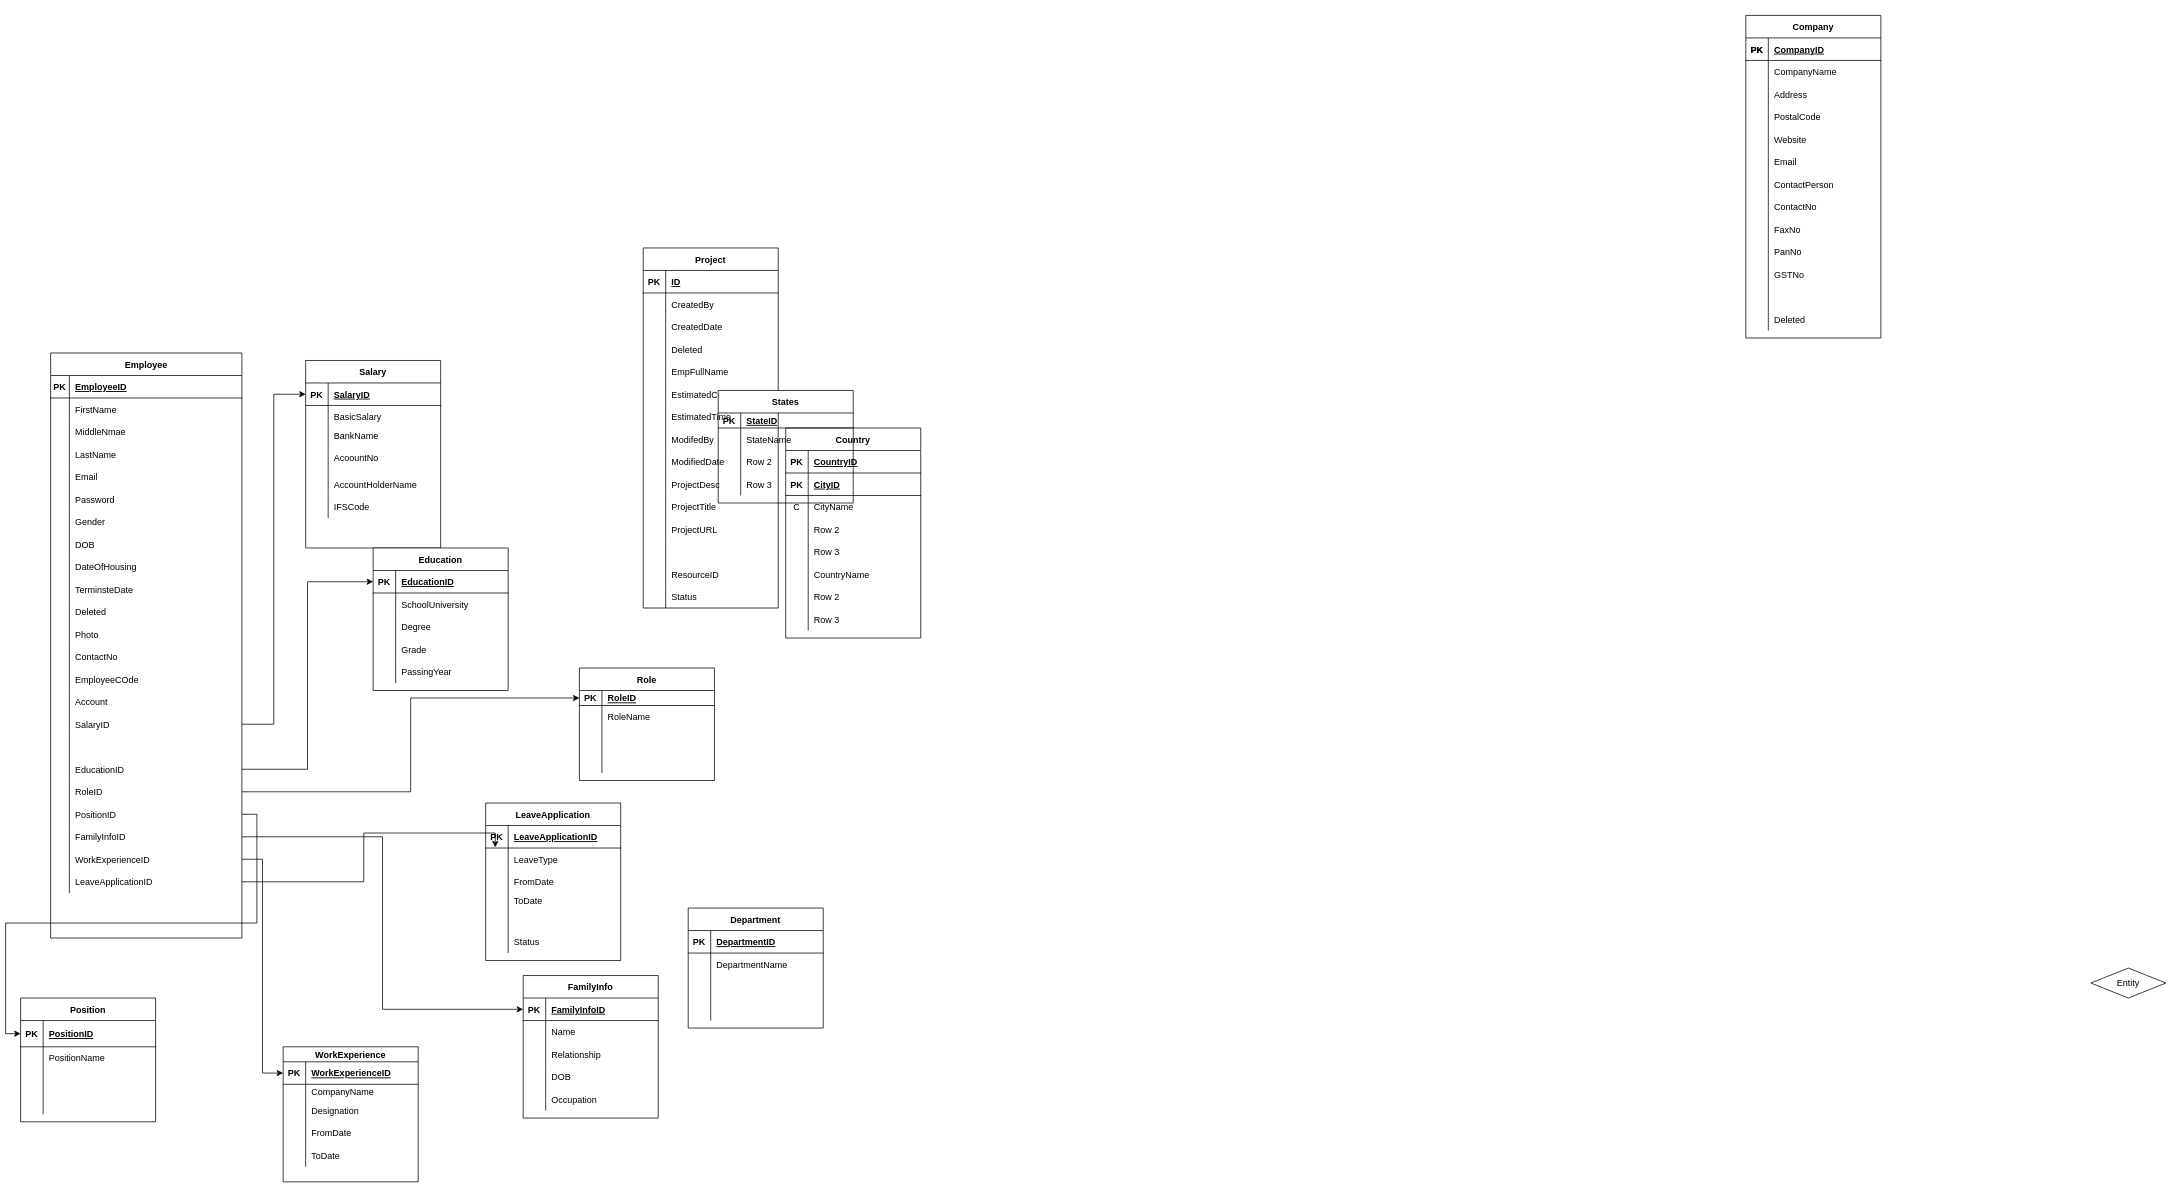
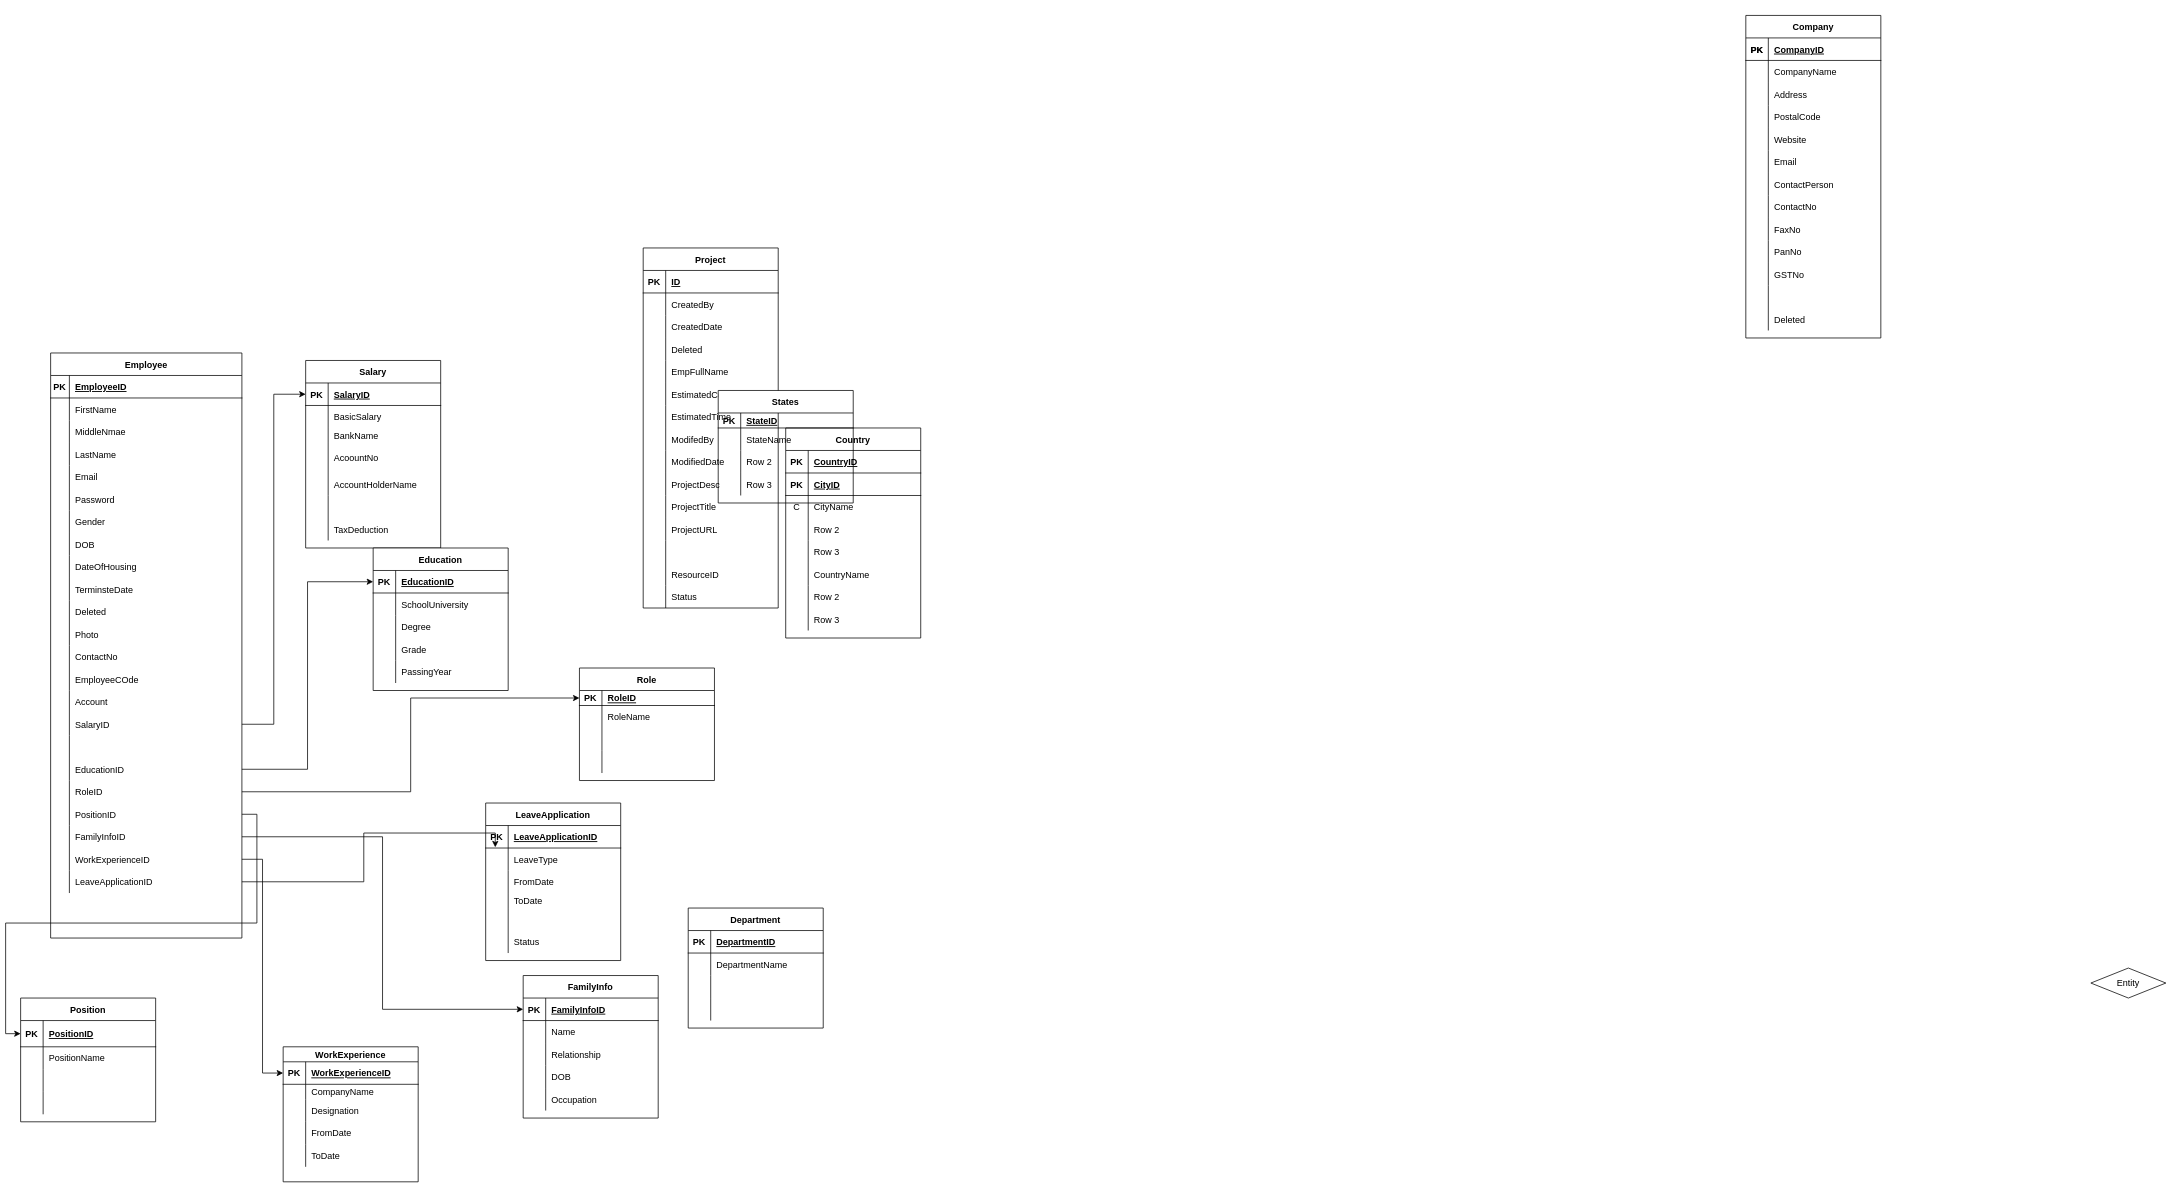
(384, 507) -> none
none -> (384, 529)
